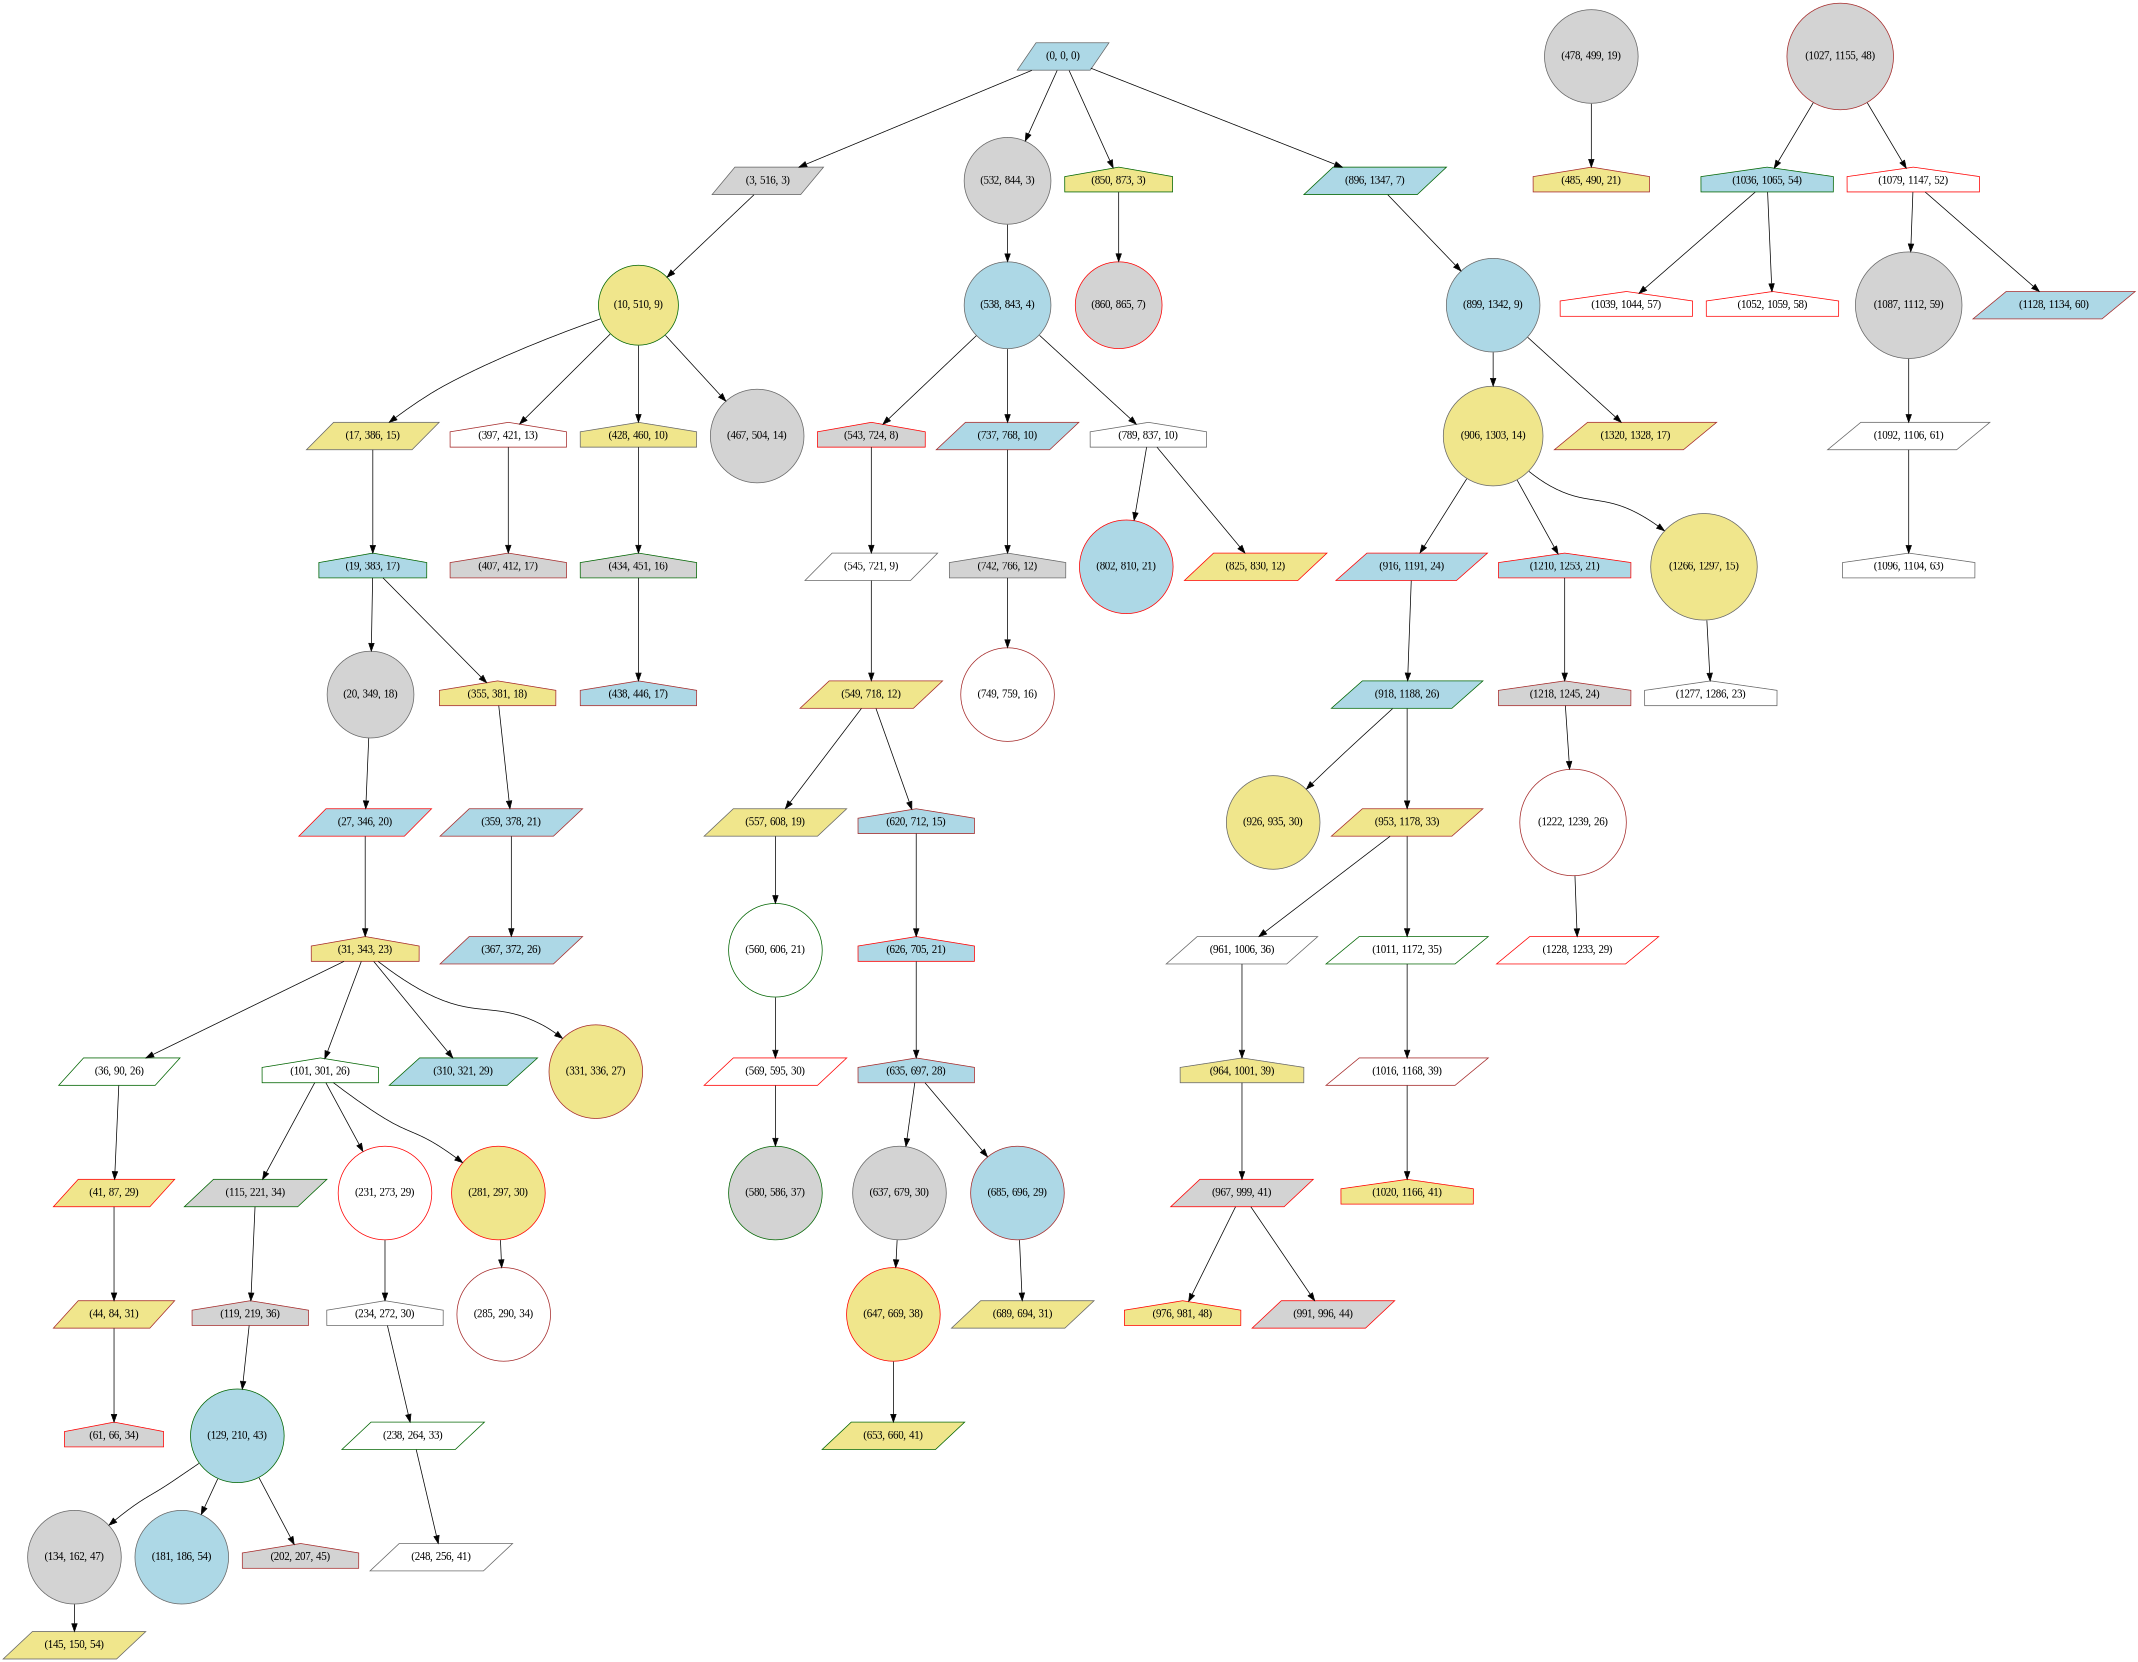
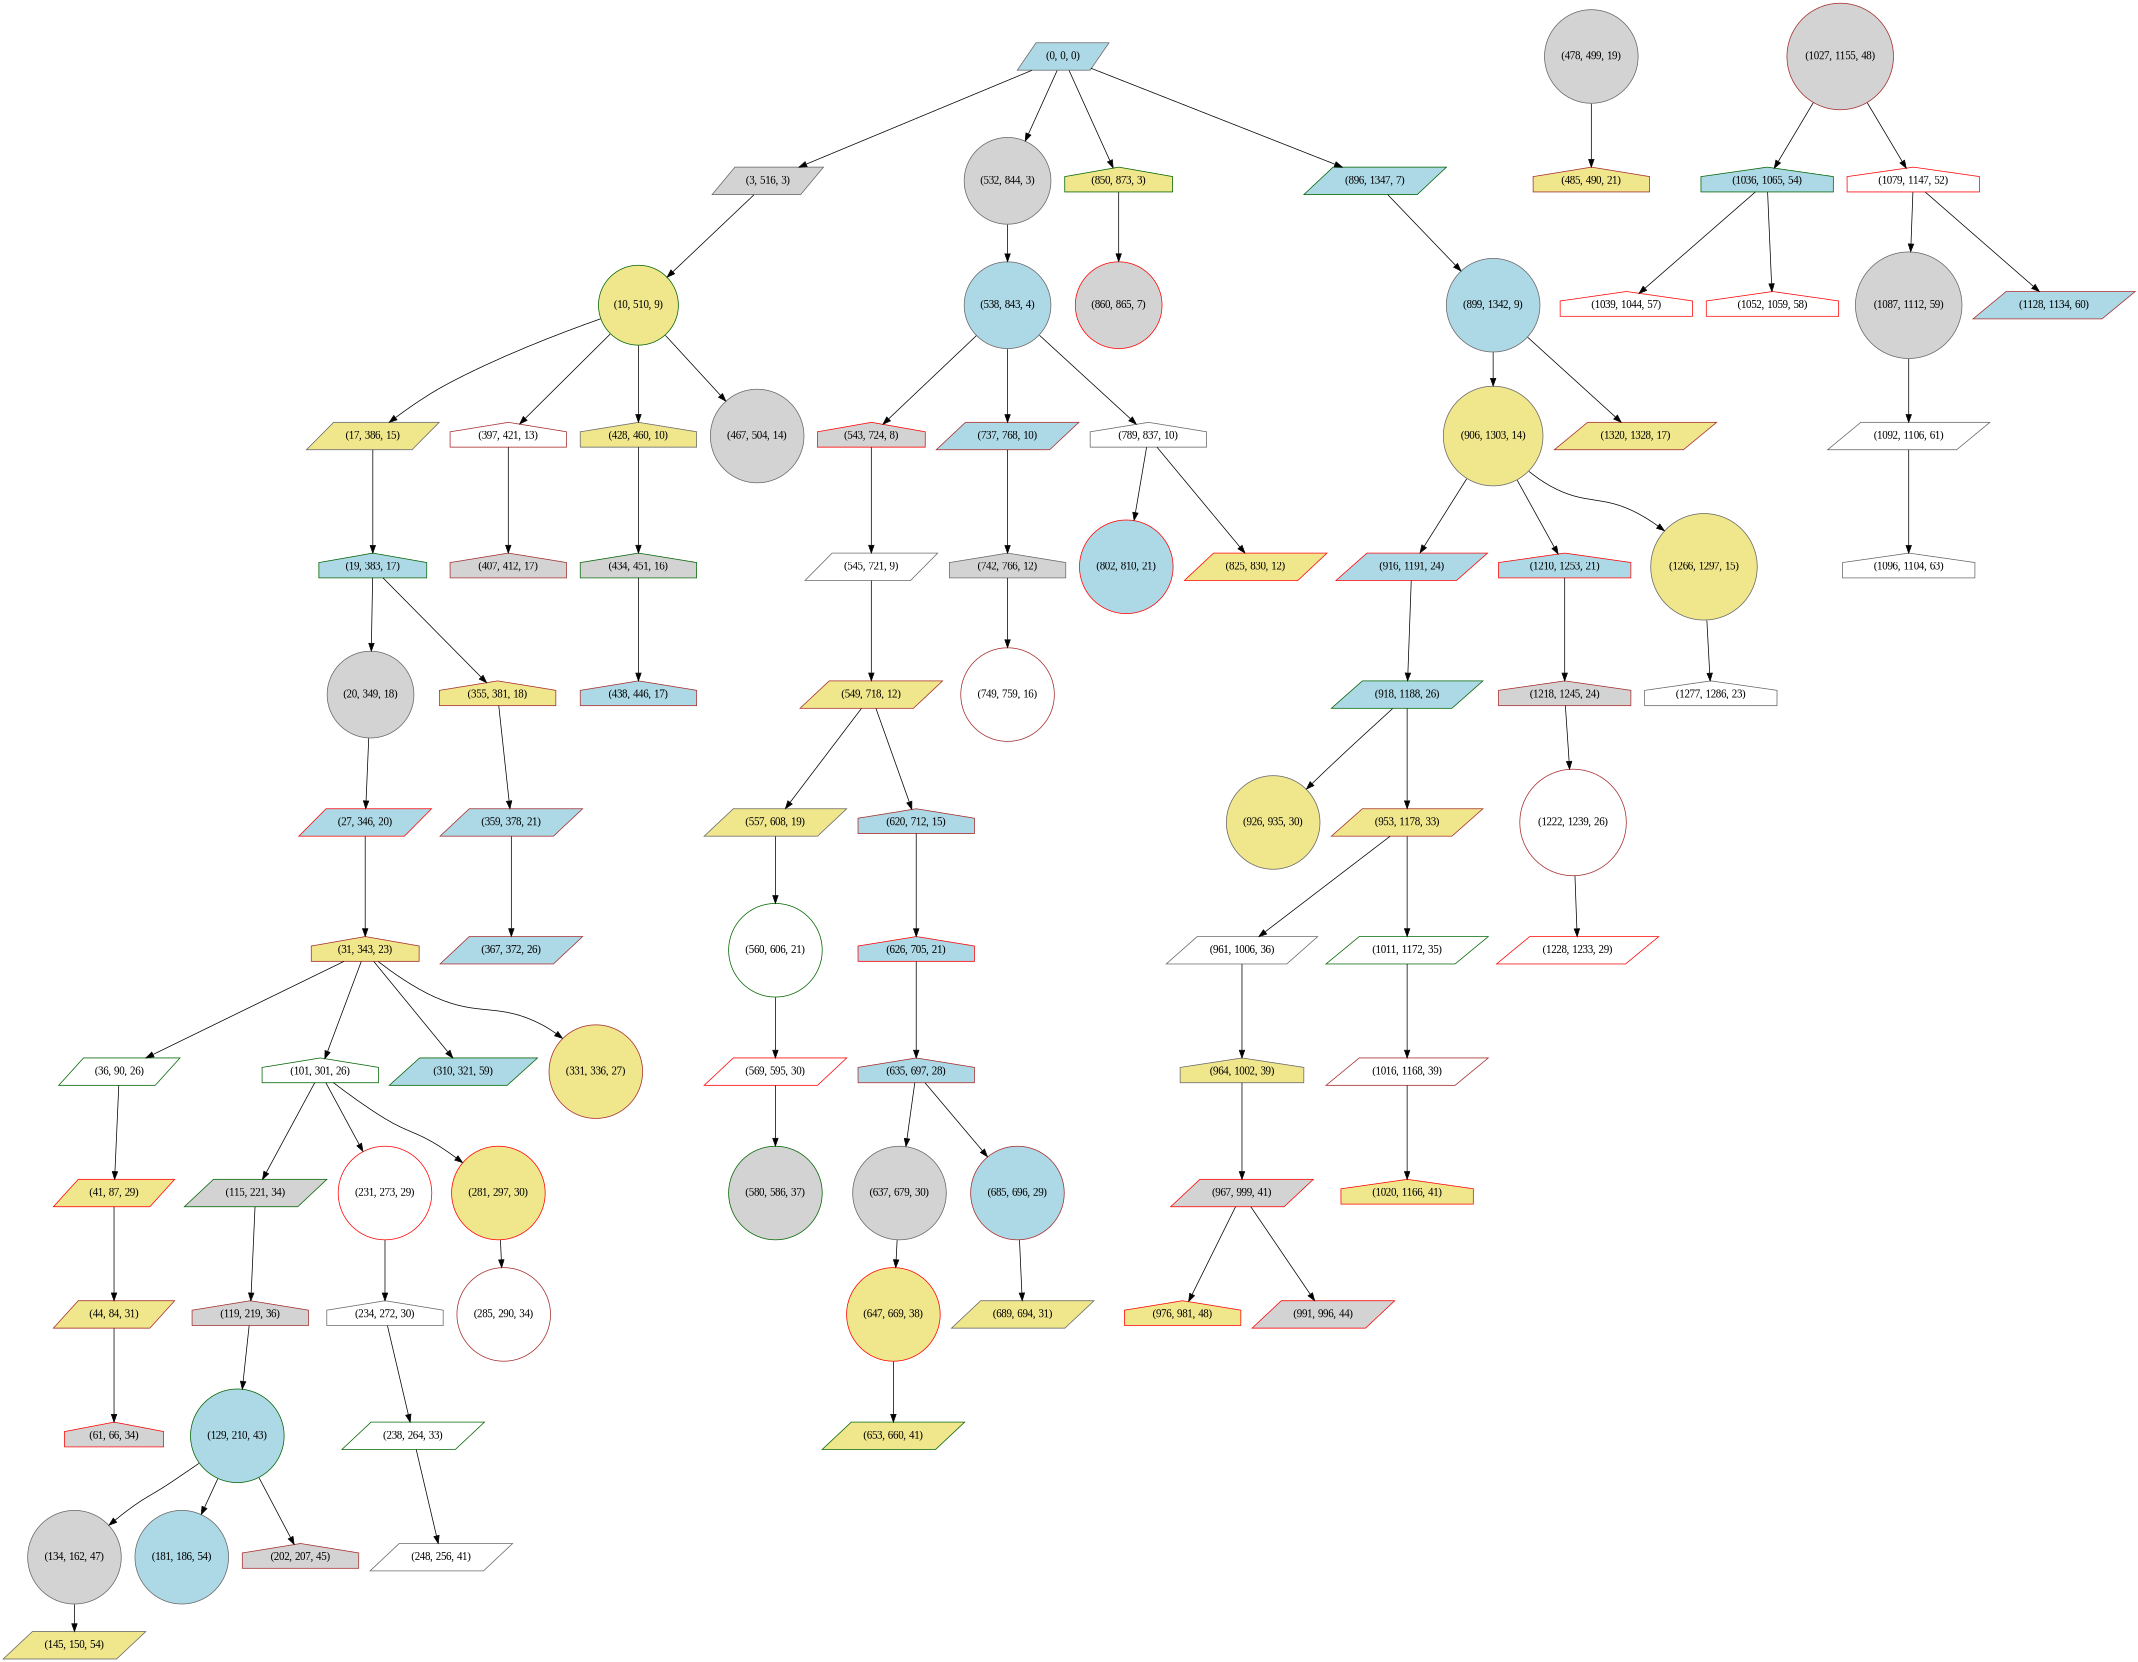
(463, 1072) -> (463, 1072)
(1242, 1072) -> (1242, 1072)
